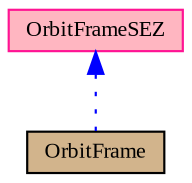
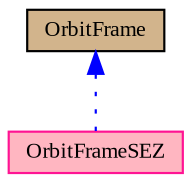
(96, 103) -> (96, 103)
